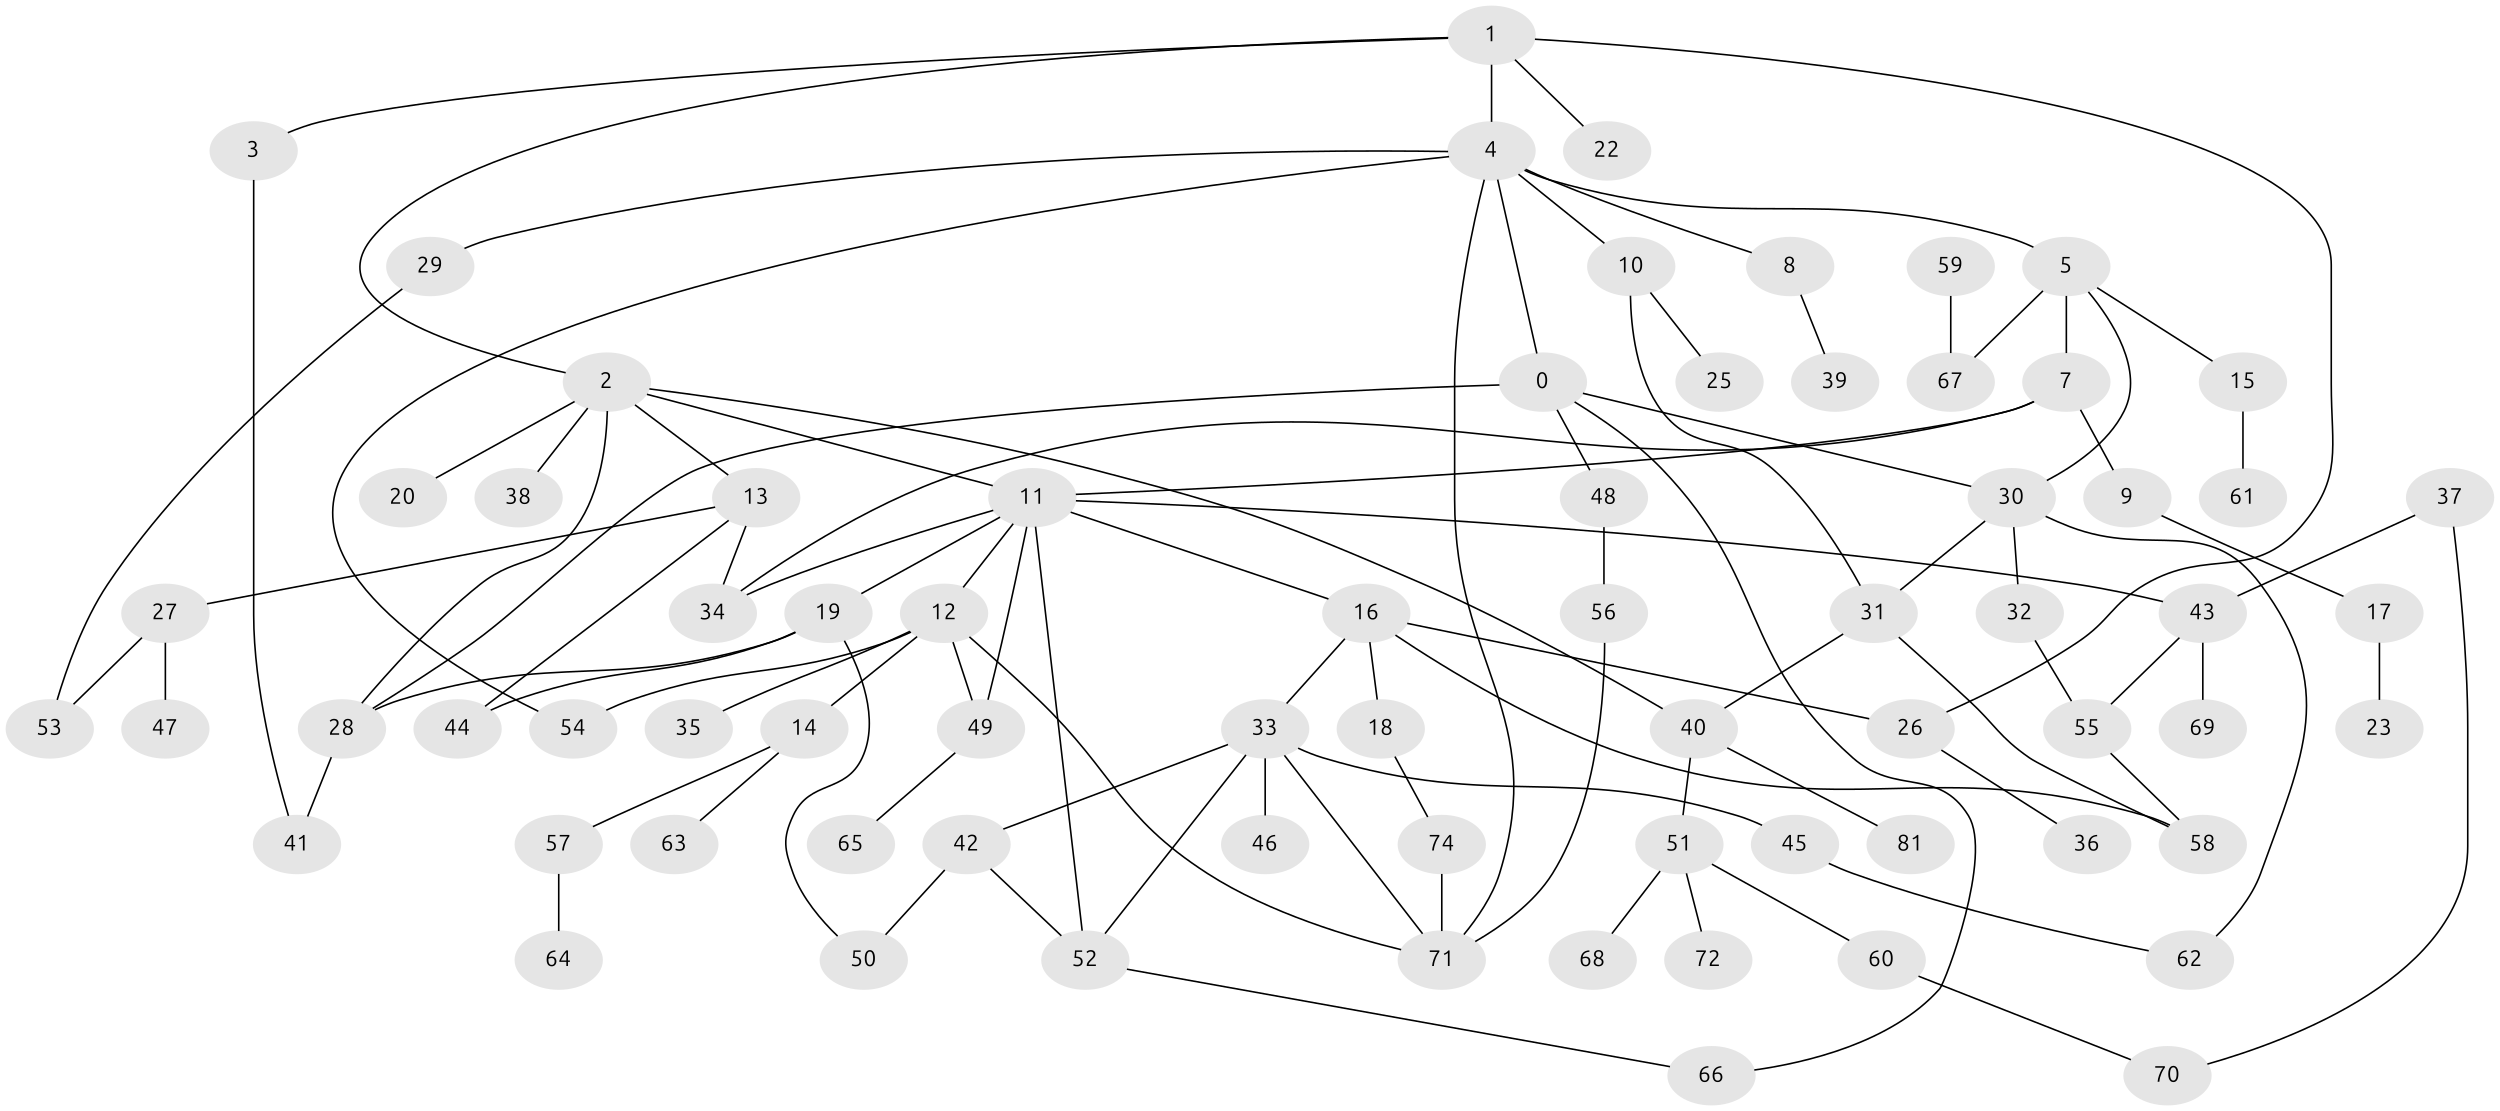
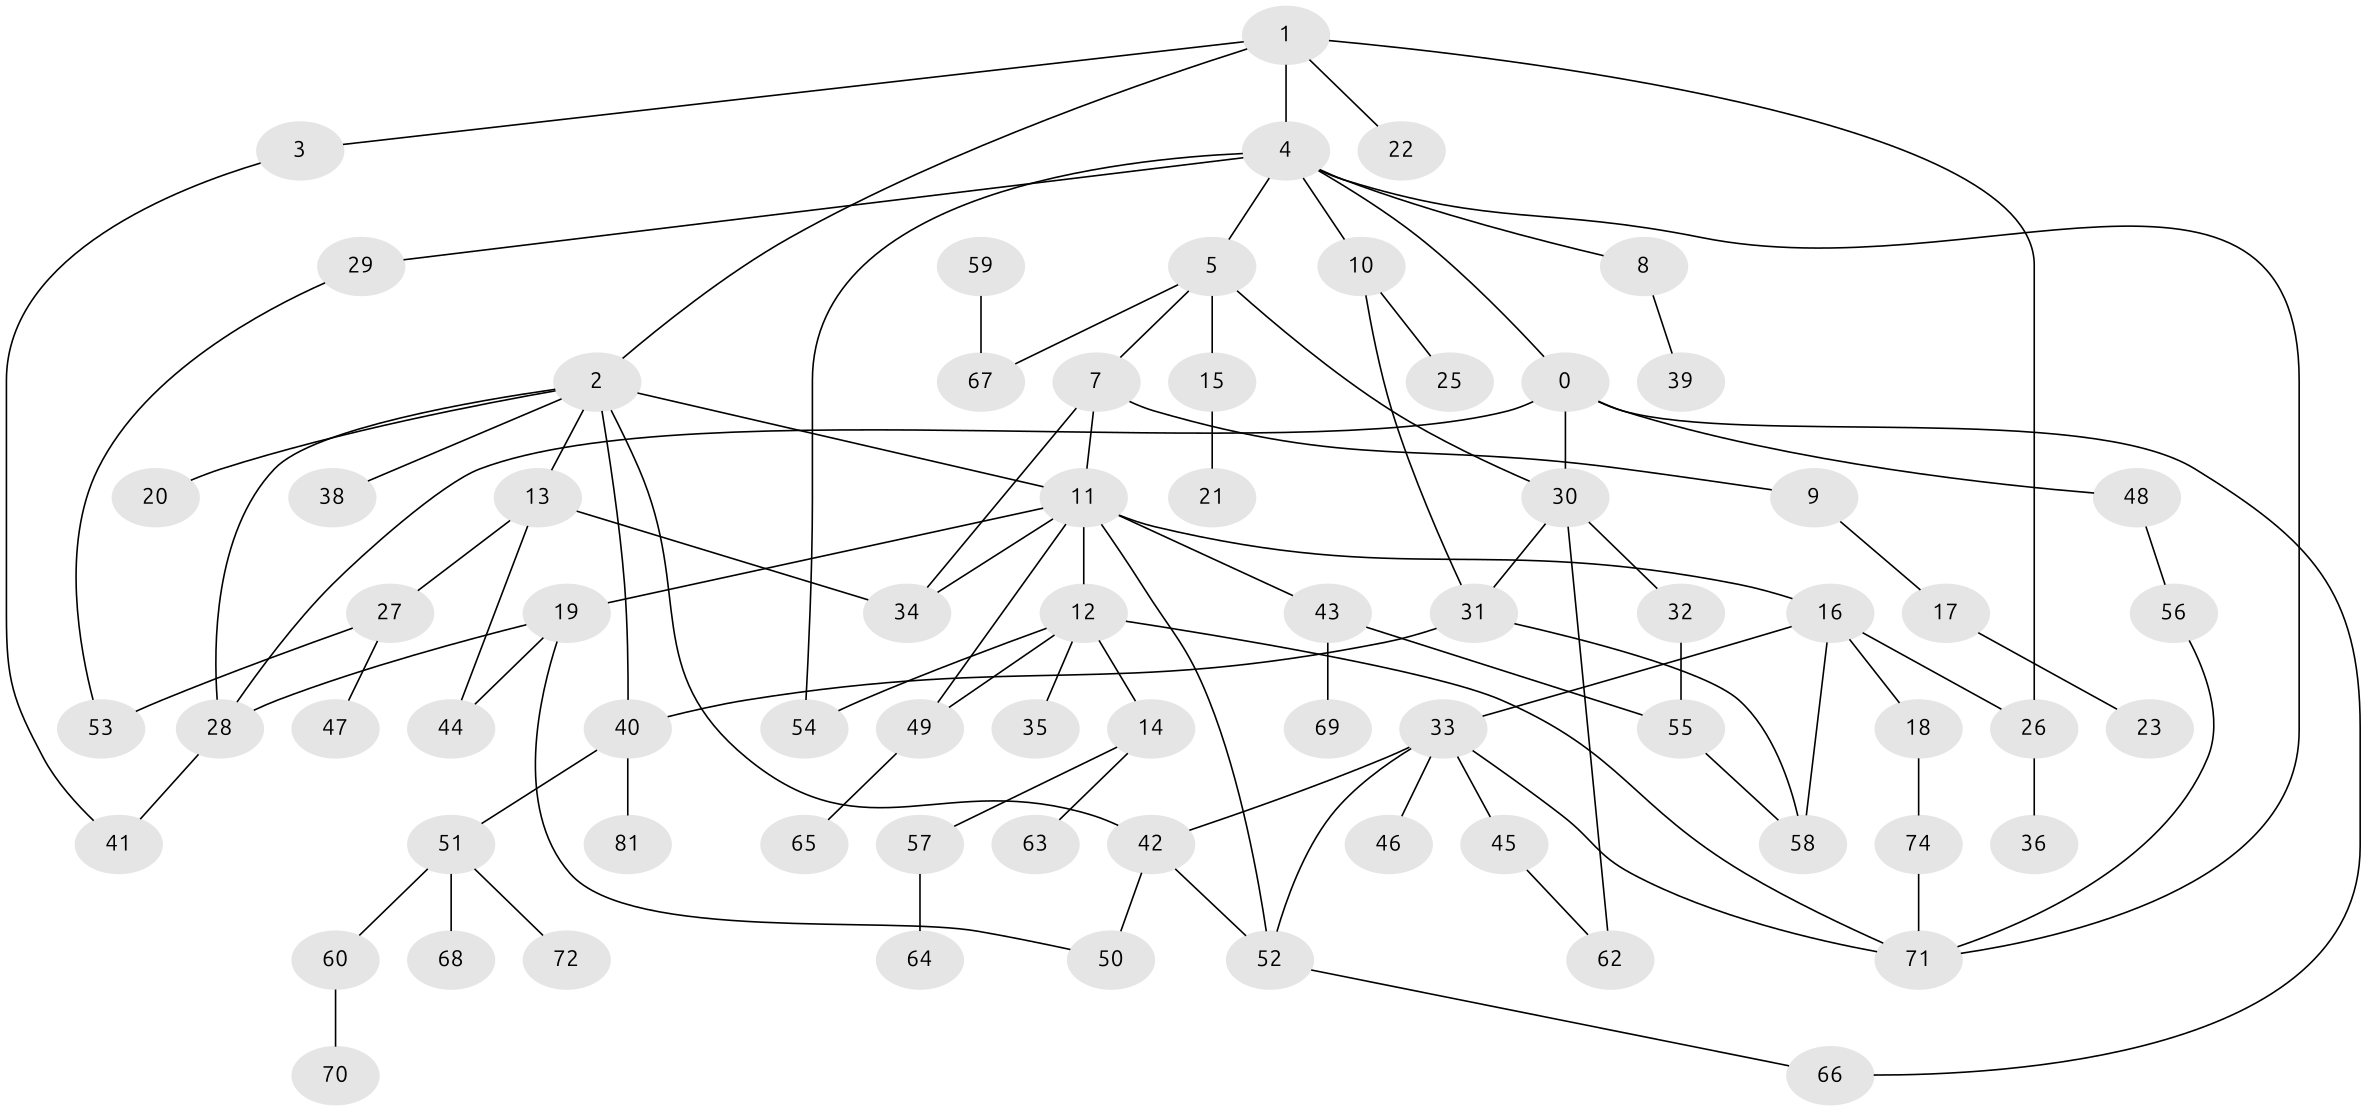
(2243, 498) -> (1212, 498)
(2450, 498) -> none
none -> (749, 759)
